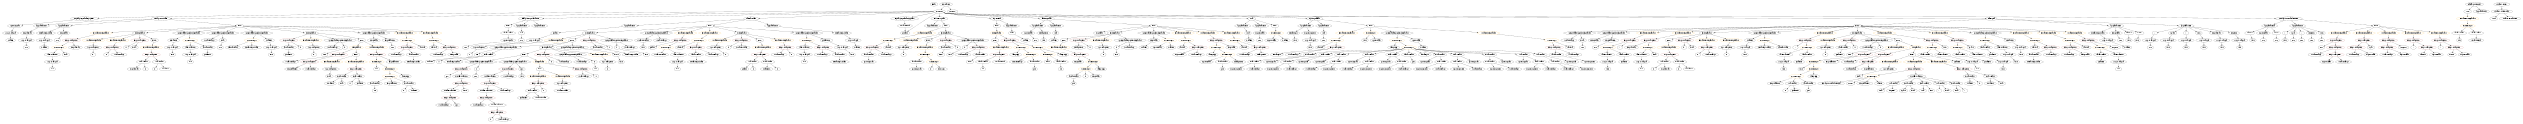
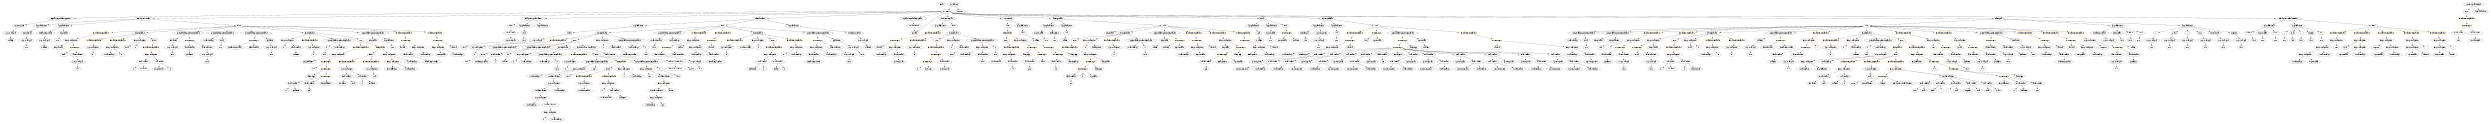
(2474, 4) -> (2474, 4)
none -> (586, 48)
